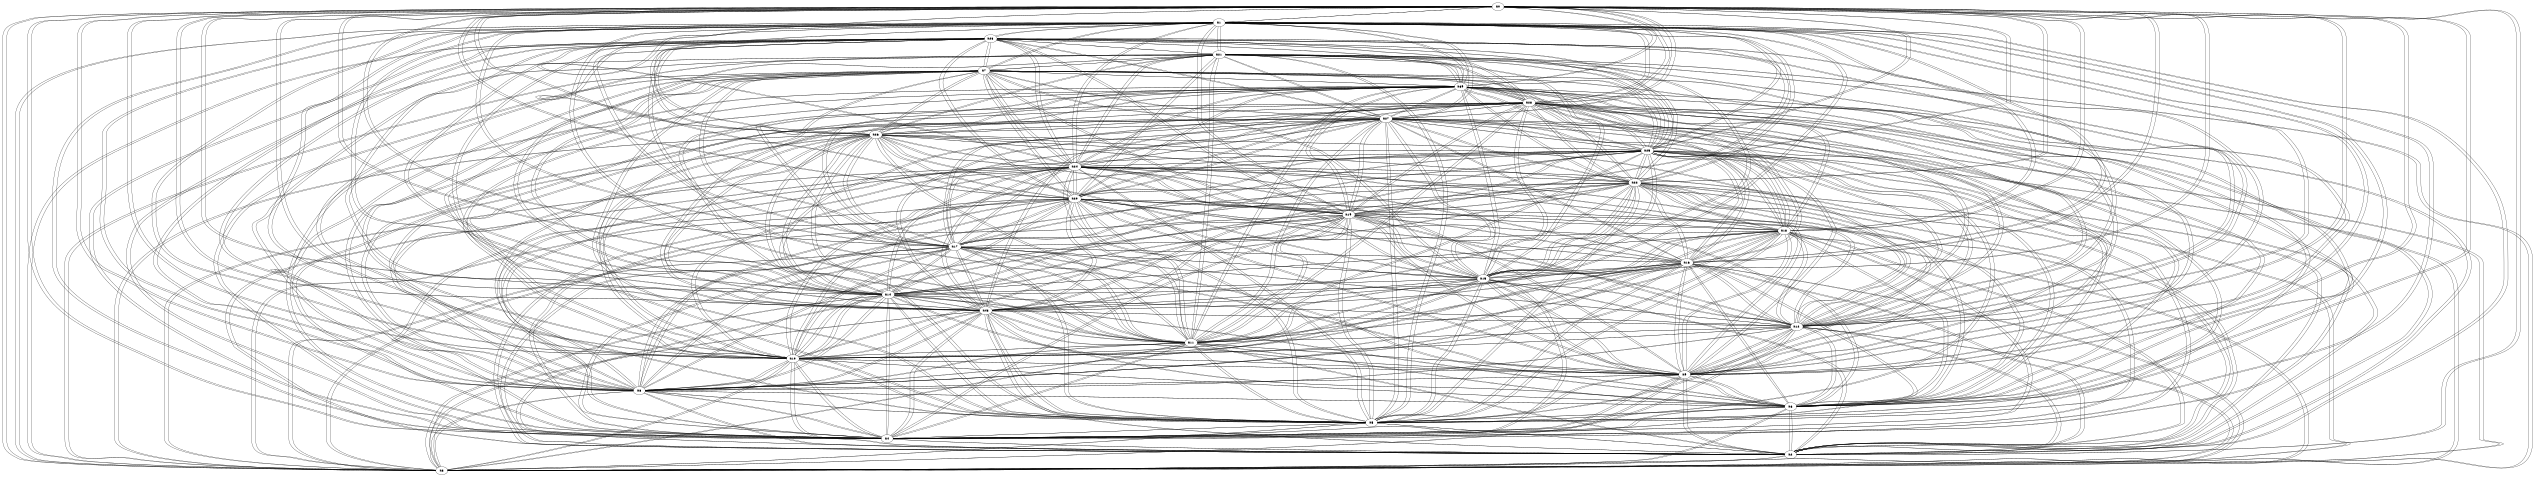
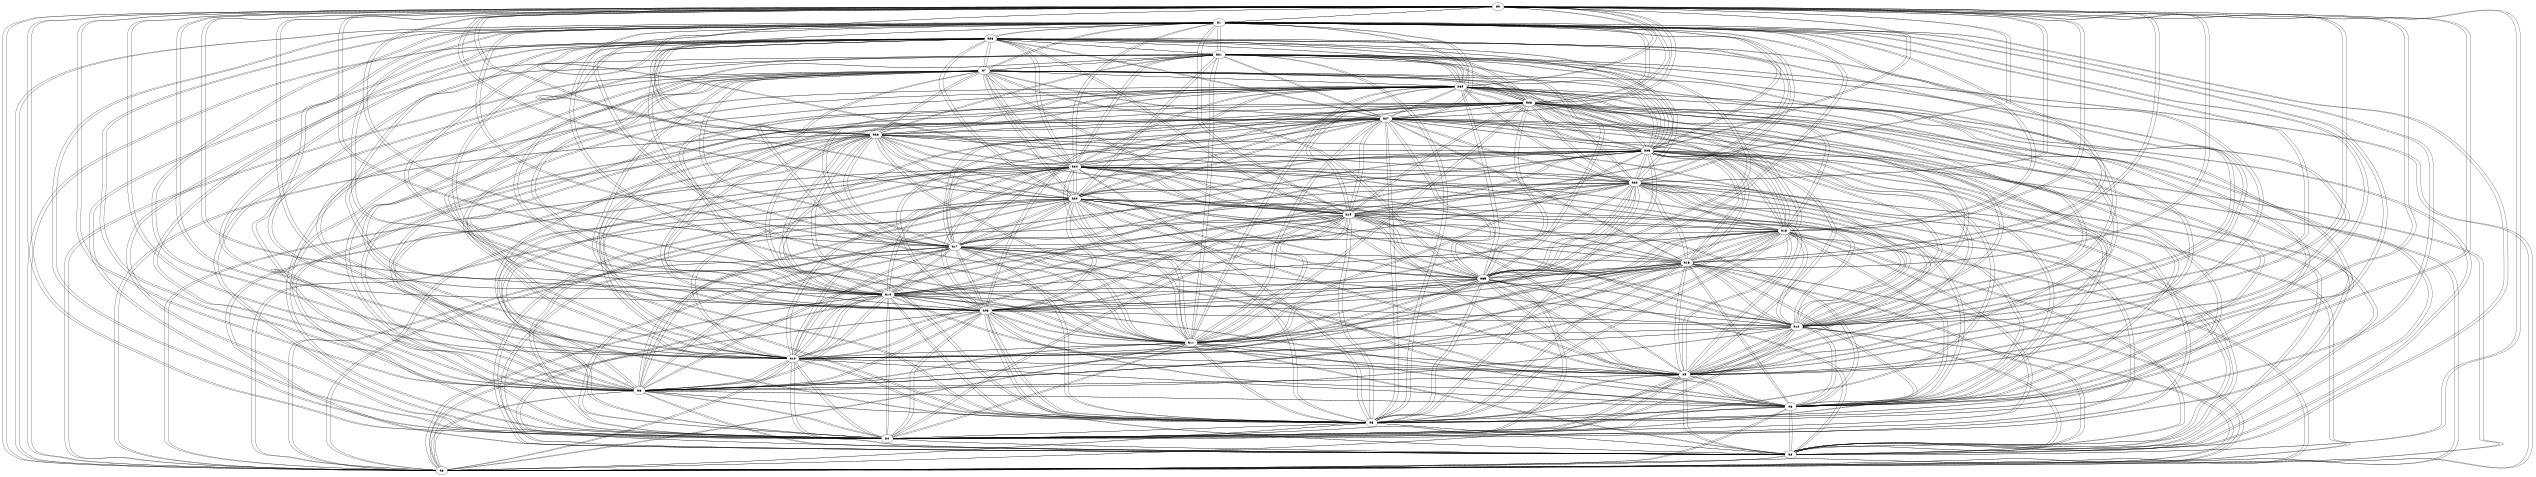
(1483, 279) -> (1483, 279)
